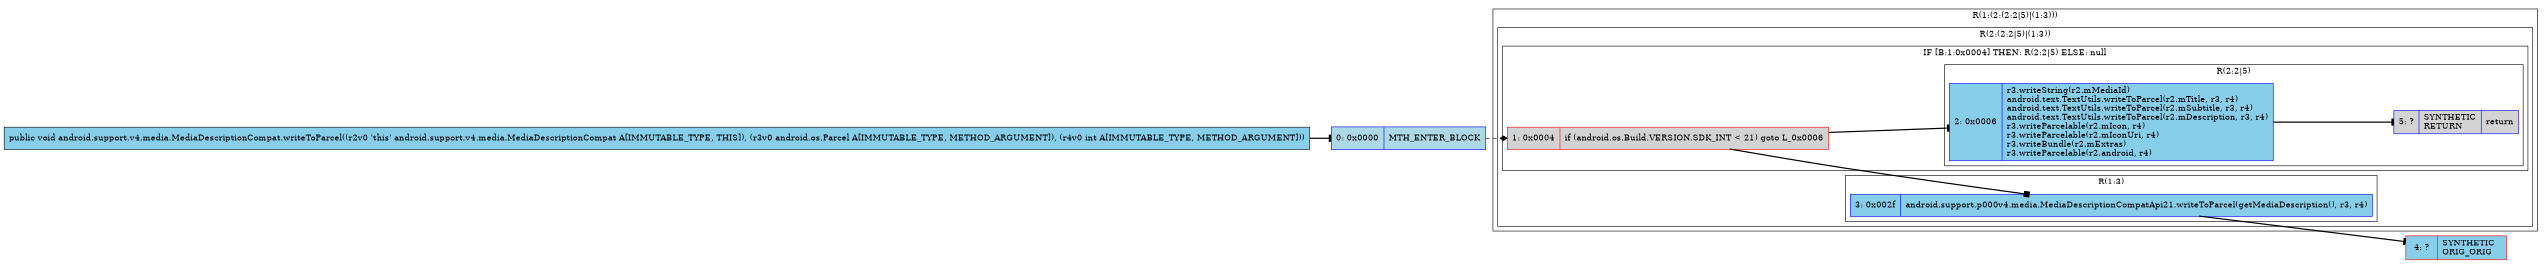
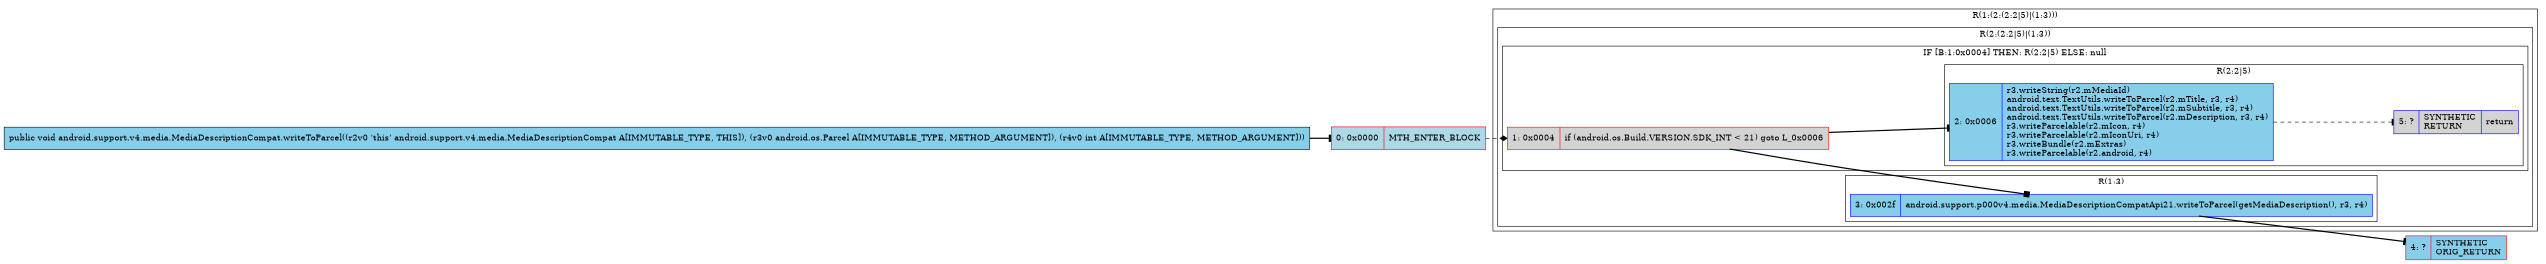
(2332, 122) -> (2332, 122)
(1409, 138) -> (1409, 138)
(2467, 252) -> (2469, 252)
